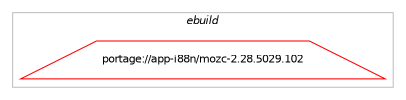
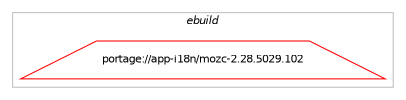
(203, 60) -> (203, 60)
